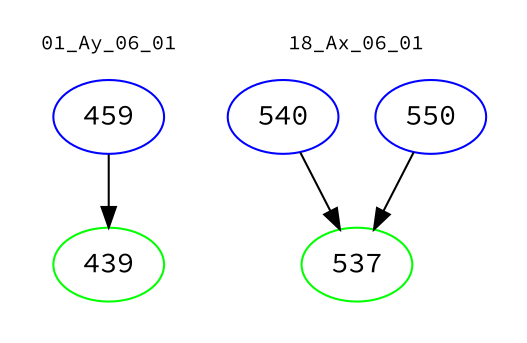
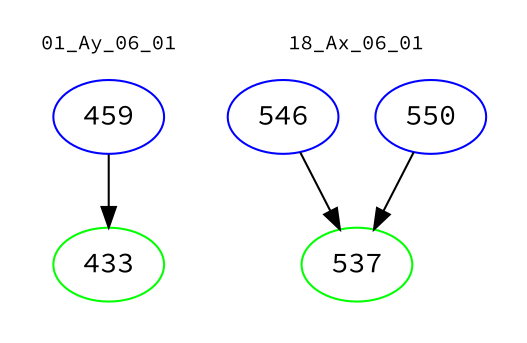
(283, 117) -> (283, 117)
(109, 265) -> (109, 265)
